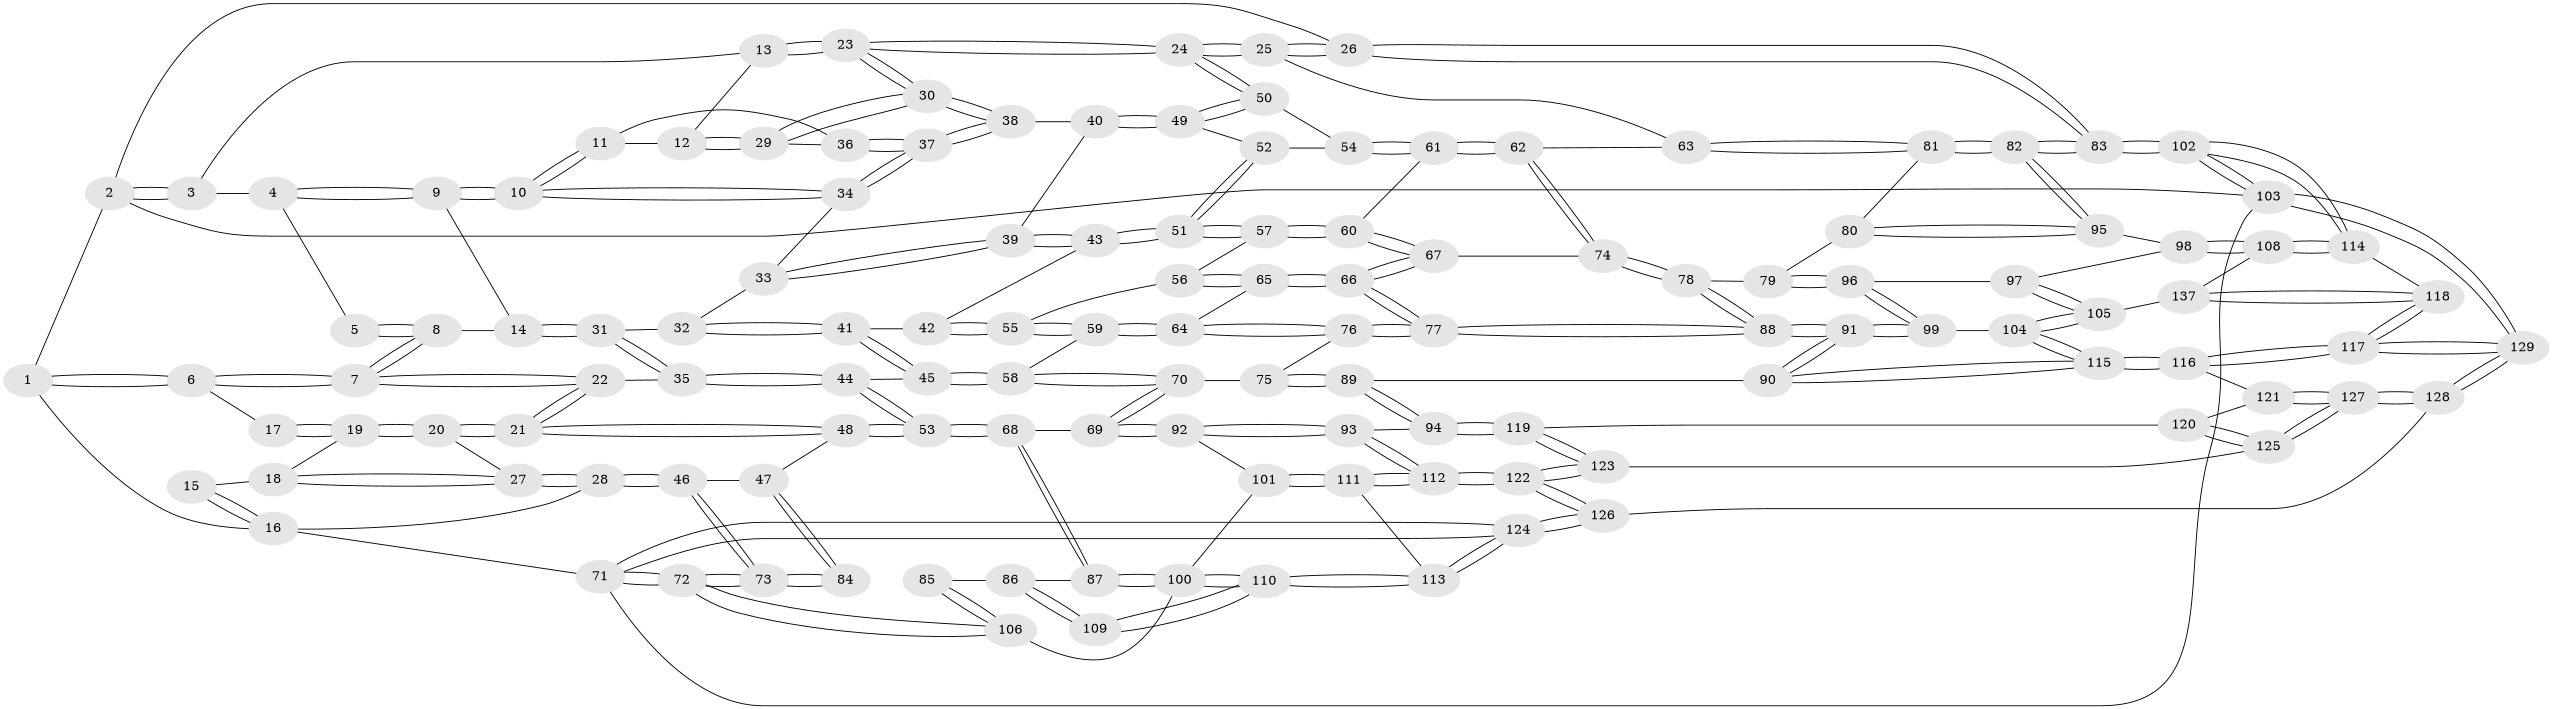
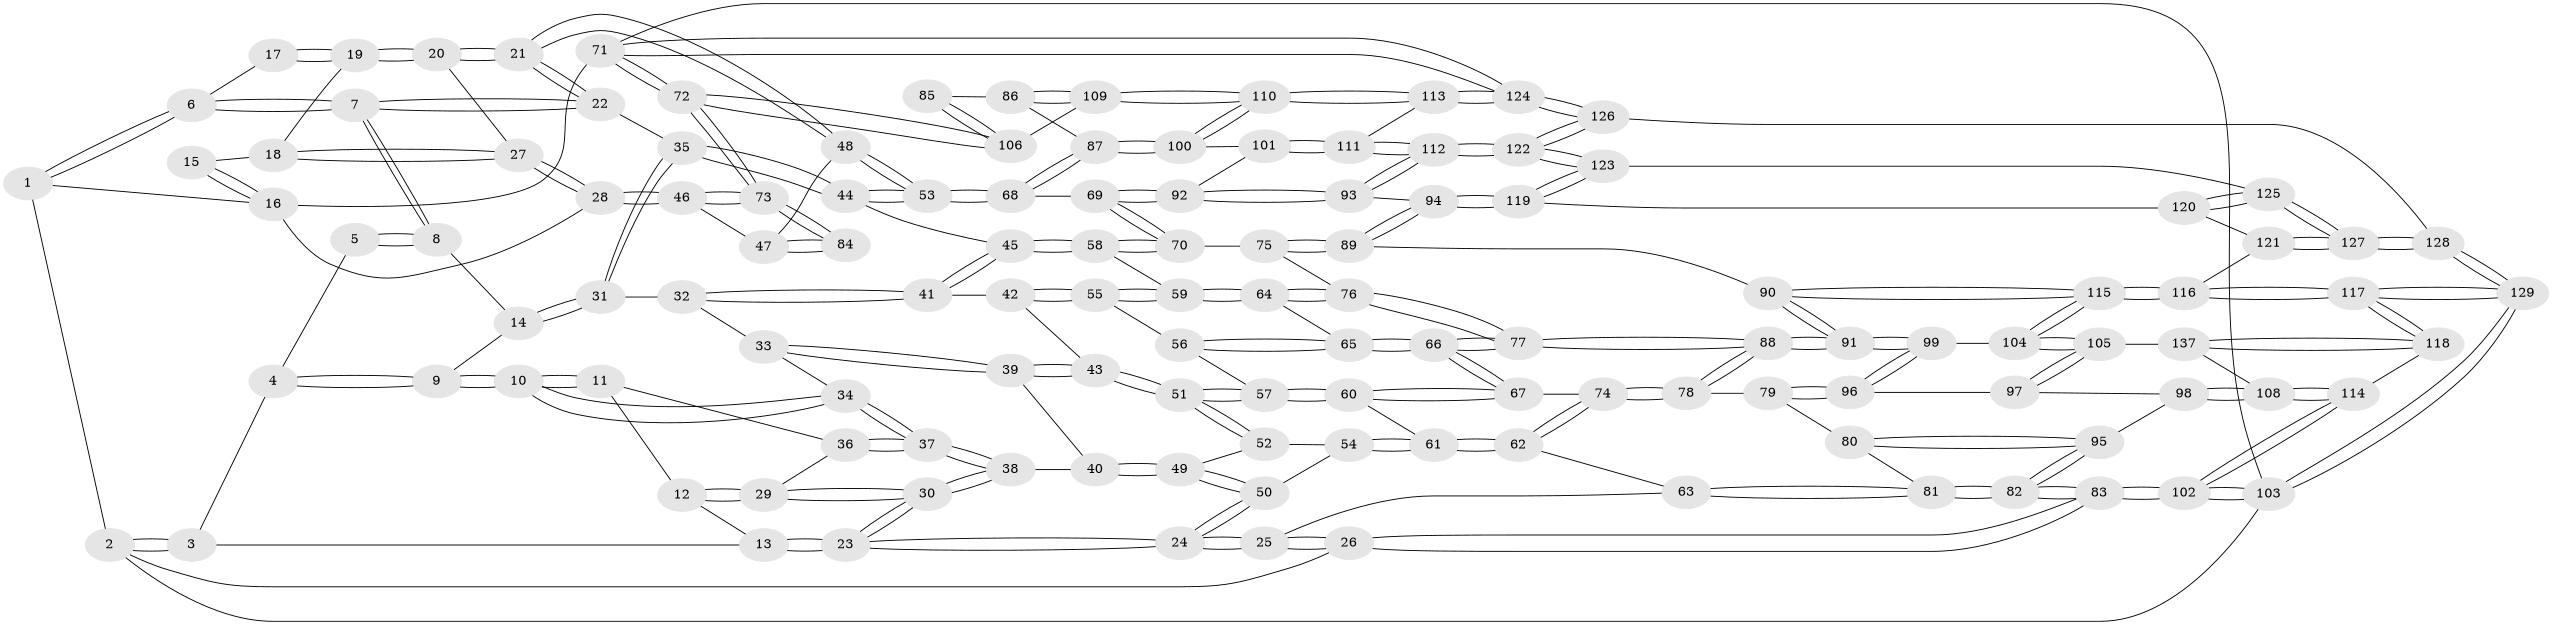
(1113, 657) -> (1059, 118)
